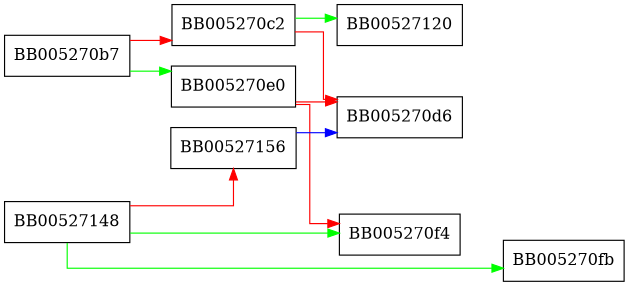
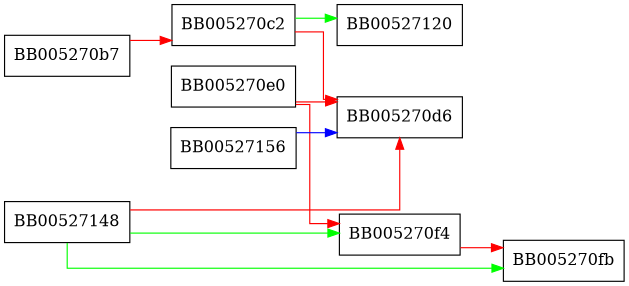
(145, 71) -> none
(195, 206) -> (295, 210)
none -> (476, 248)
